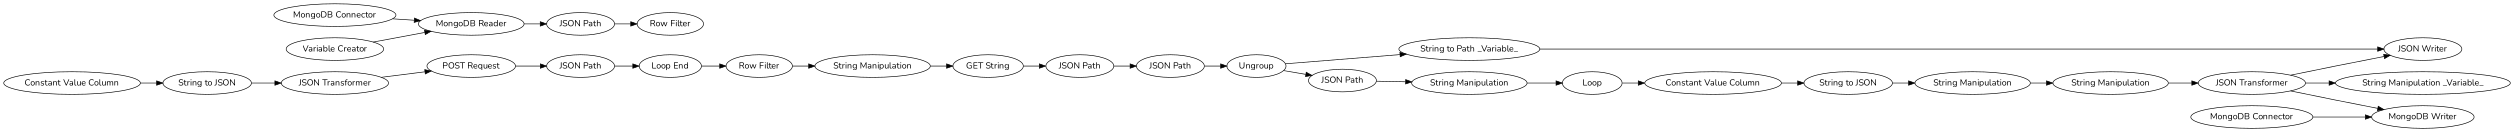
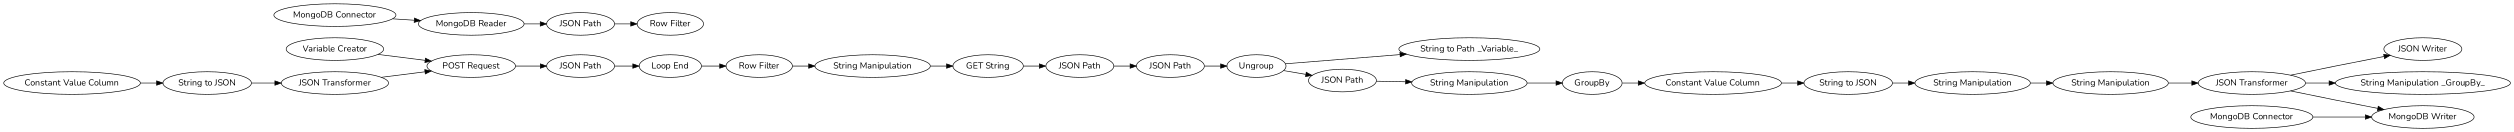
(399, 37) -> (401, 57)
(1959, 49) -> none
(1592, 83) -> (1592, 83)
(2423, 83) -> (2423, 83)
